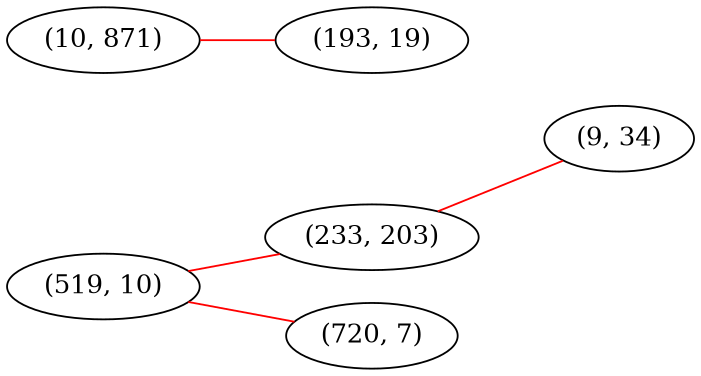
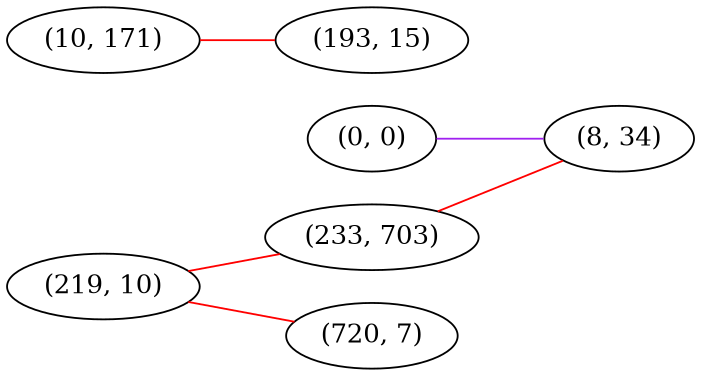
(103, 40) -> (103, 40)
(372, 40) -> (372, 40)
none -> (372, 139)
(619, 139) -> (619, 139)
(372, 237) -> (372, 237)
(103, 287) -> (103, 287)
